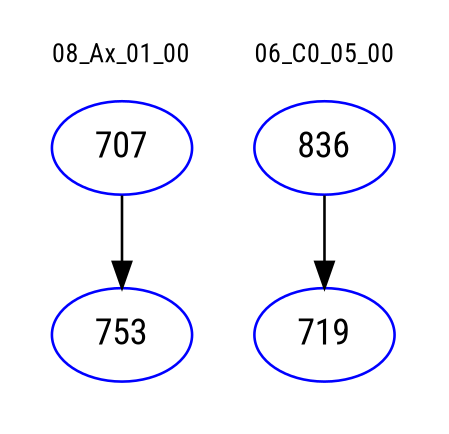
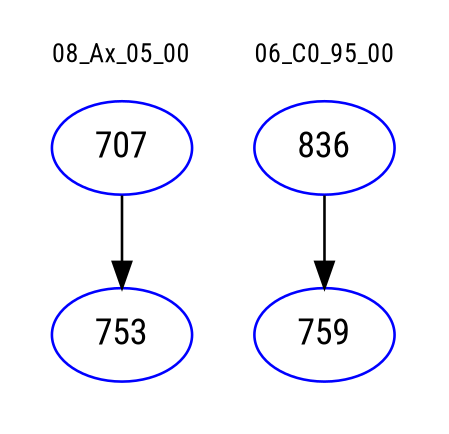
(122, 56) -> (122, 56)
(326, 56) -> (326, 56)
(324, 335) -> (324, 335)
